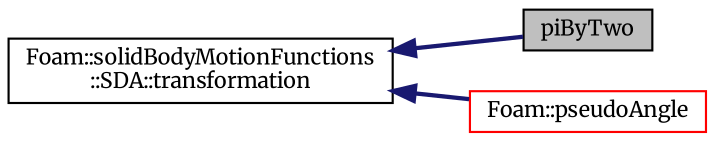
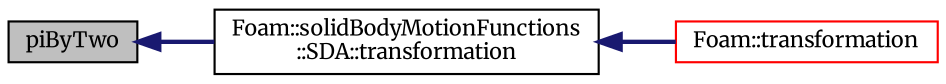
(469, 42) -> (187, 42)
(588, 112) -> (807, 42)
